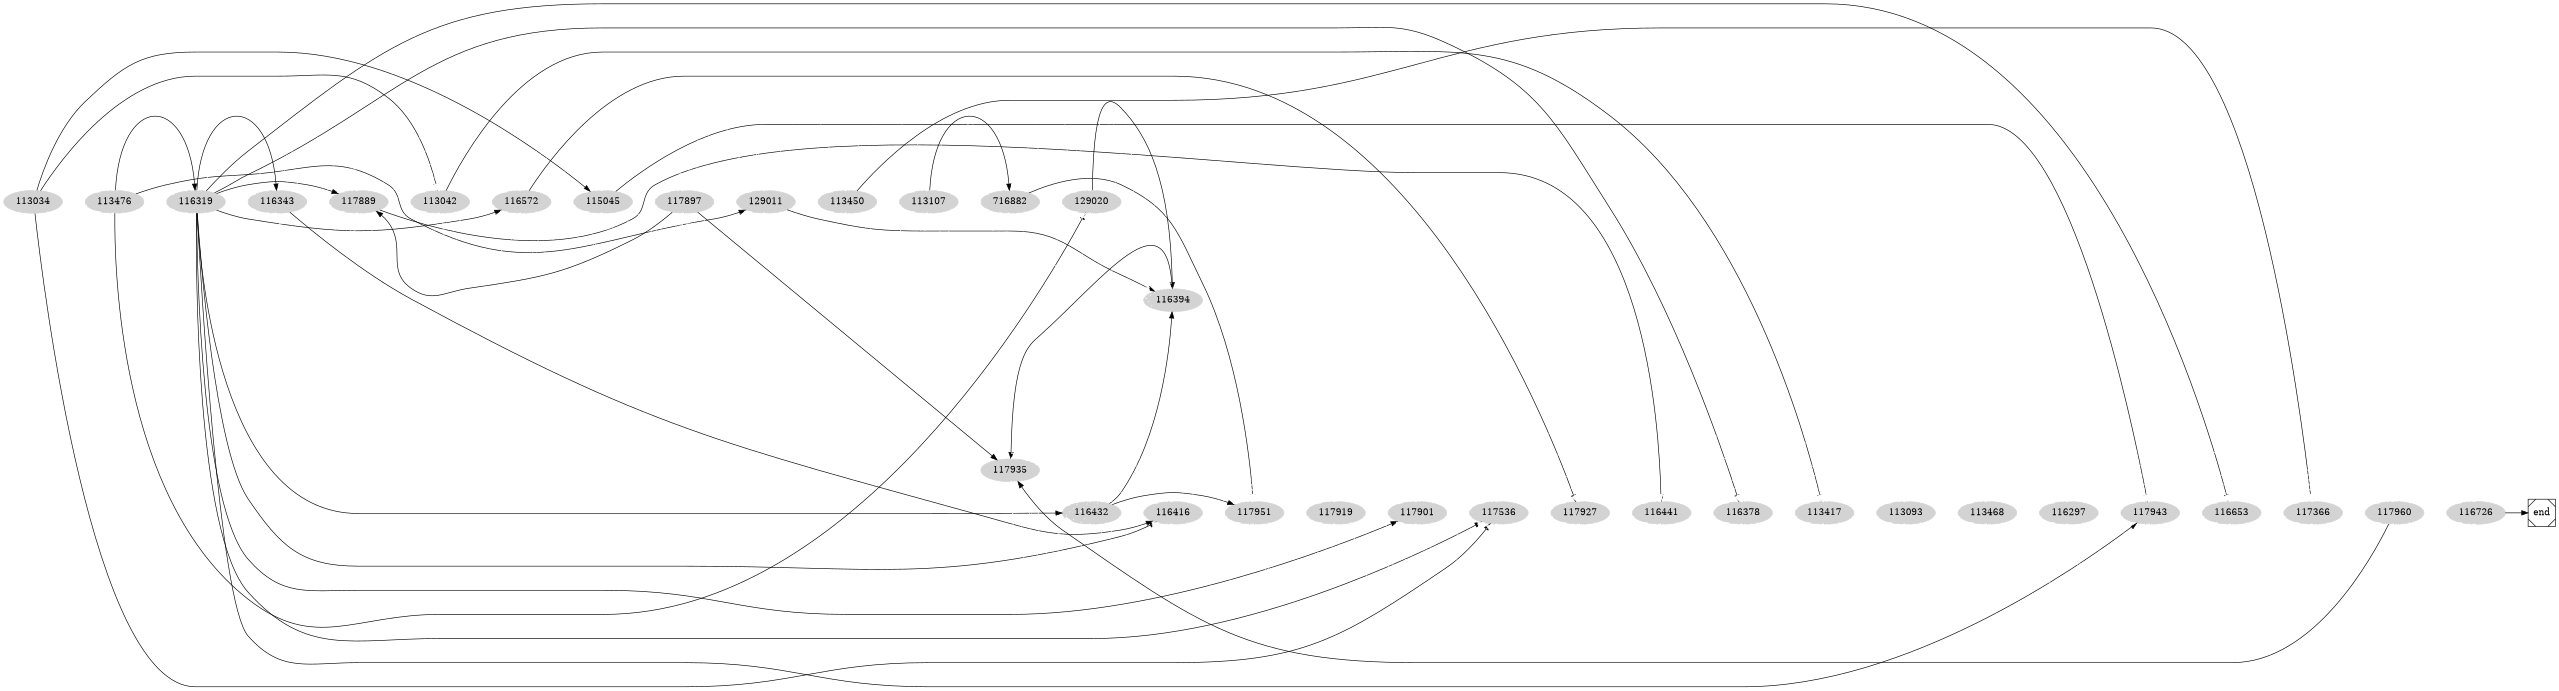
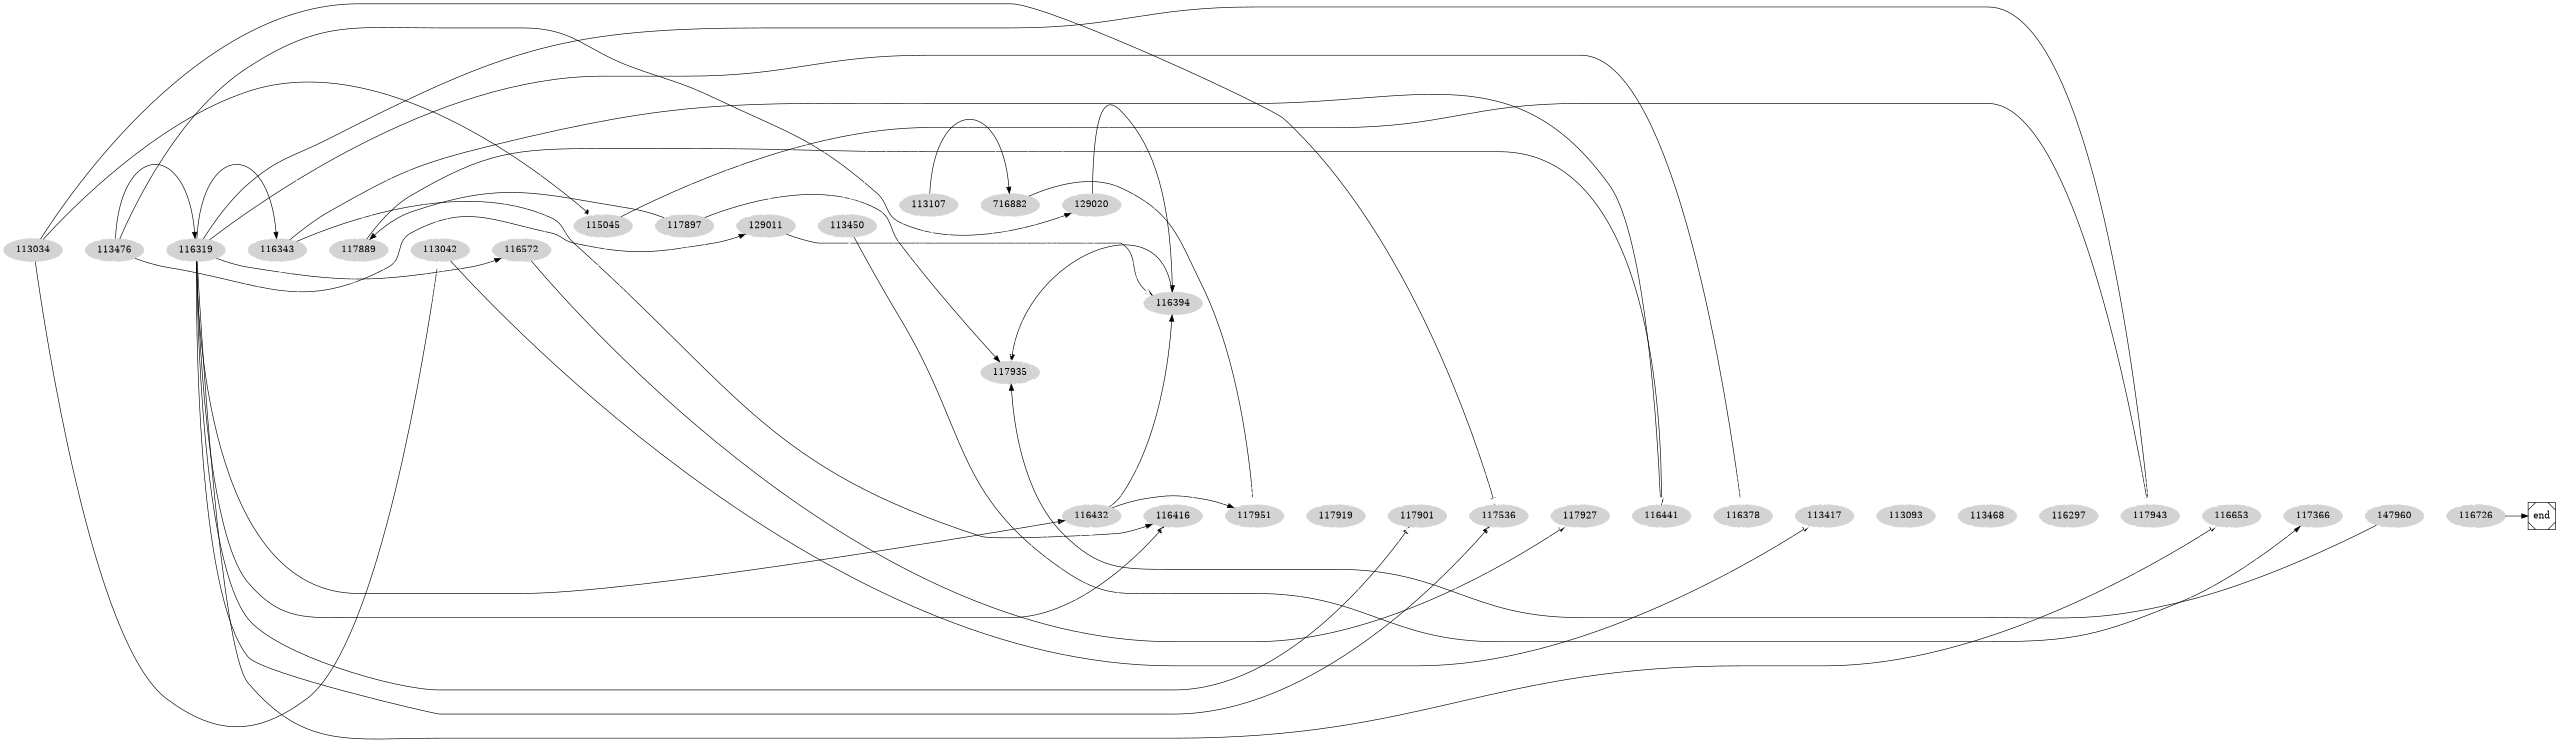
none -> (1069, 103)
(274, 182) -> none
(2395, 513) -> (2395, 516)
